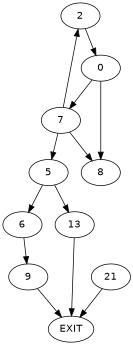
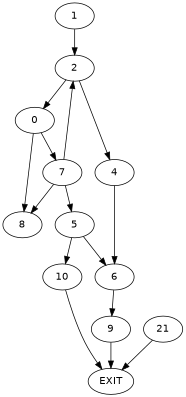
none -> (75, 16)
none -> (115, 173)
(75, 225) -> (62, 277)
